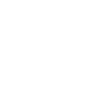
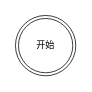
none -> (45, 45)
